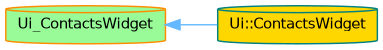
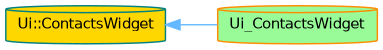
(199, 25) -> (199, 25)
